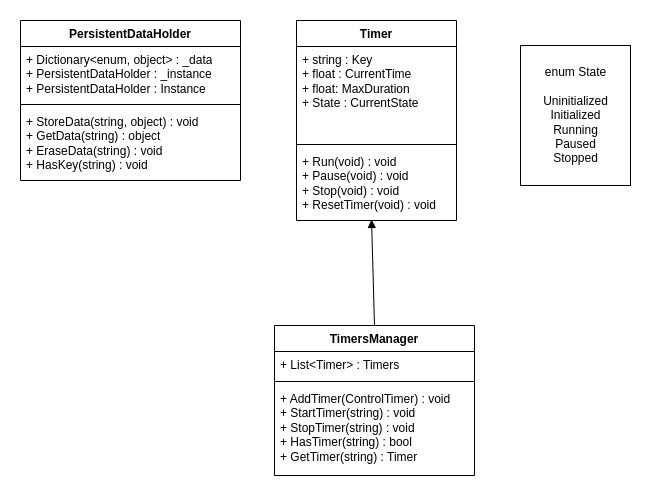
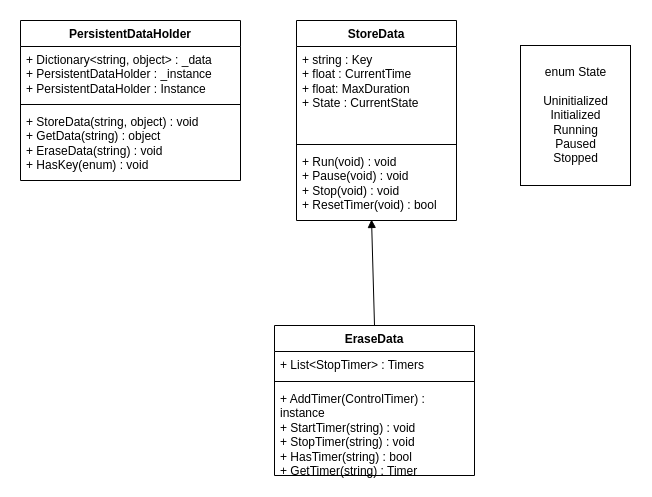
(377, 35) -> (377, 35)
(130, 75) -> (132, 82)
(128, 144) -> (128, 144)
(376, 184) -> (376, 184)
(375, 340) -> (375, 340)
(344, 366) -> (357, 366)
(372, 429) -> (376, 436)
